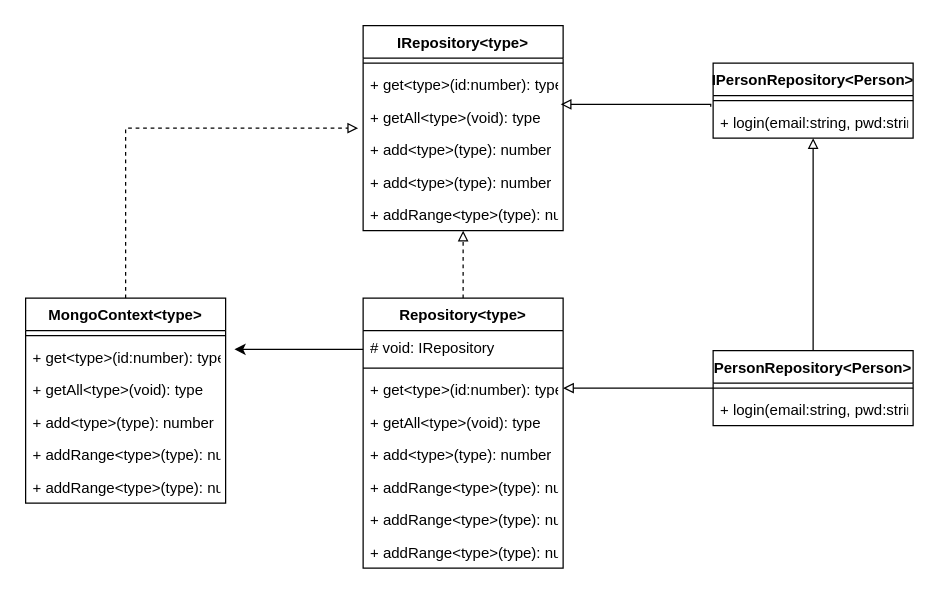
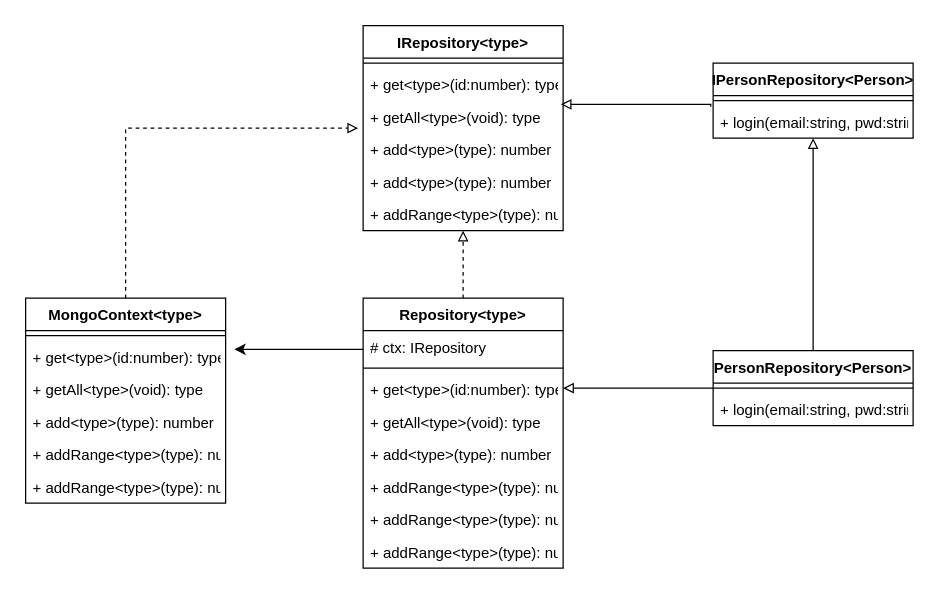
(440, 348) -> (438, 348)
